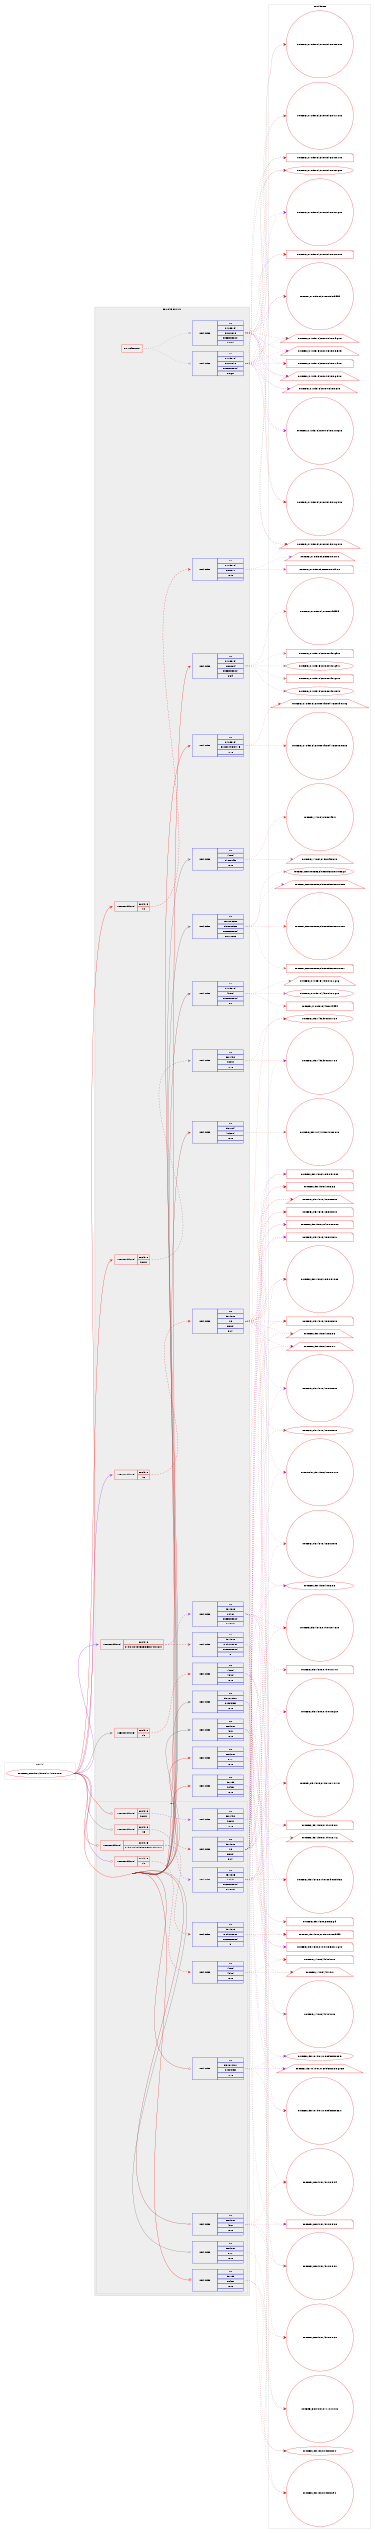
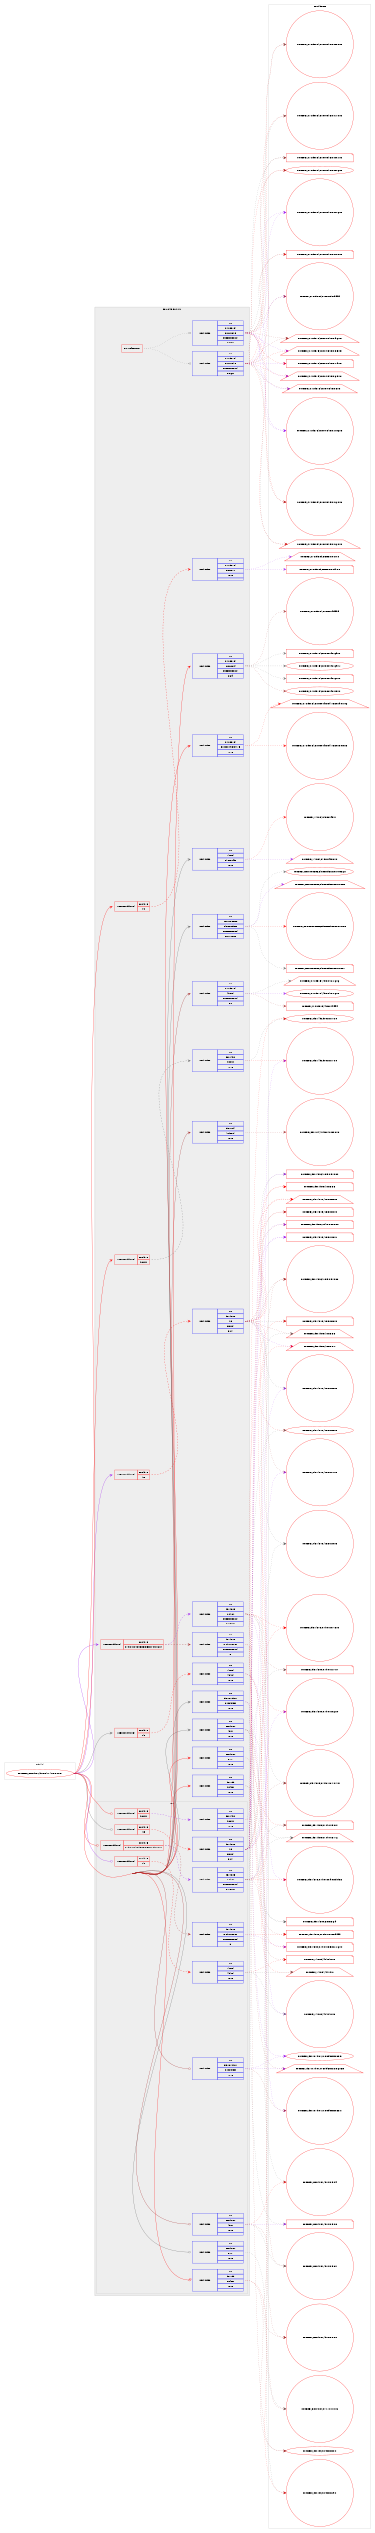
(320, 926) -> (320, 926)
(320, 1472) -> (320, 1472)
(320, 1586) -> none
